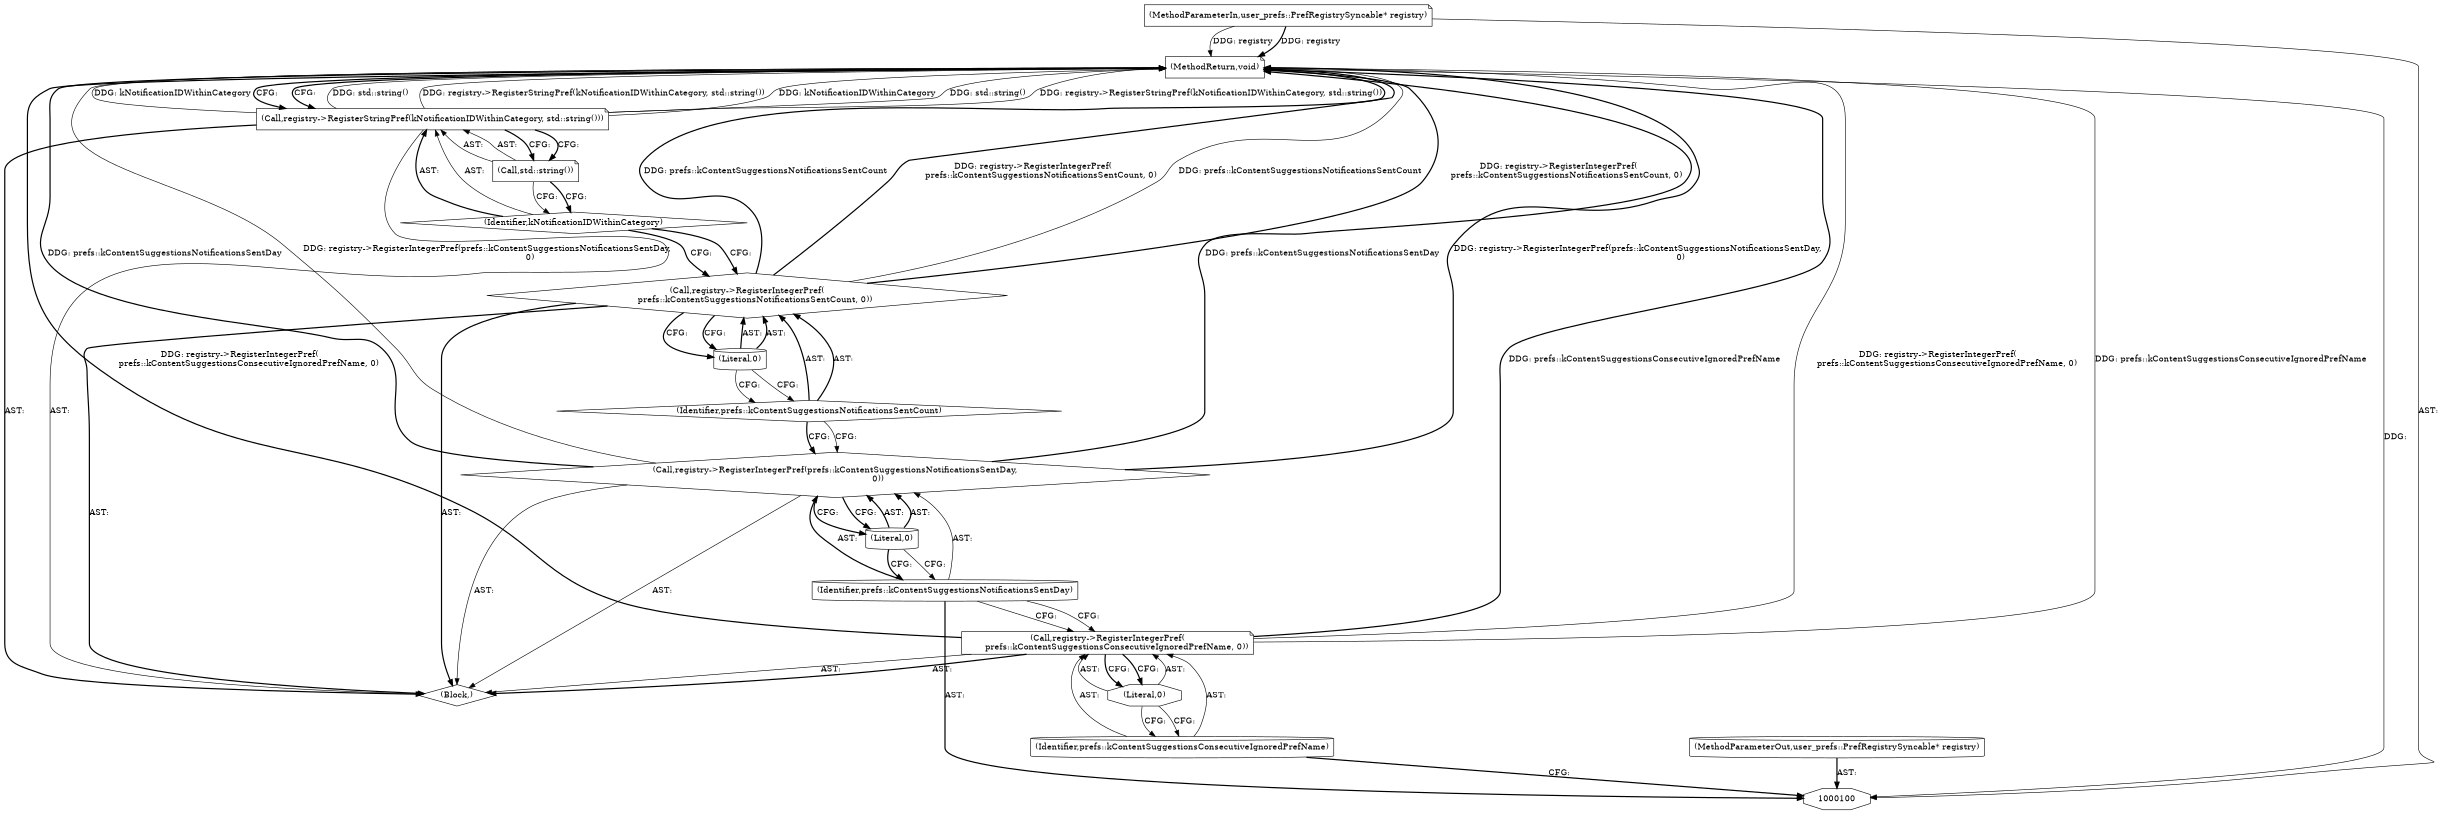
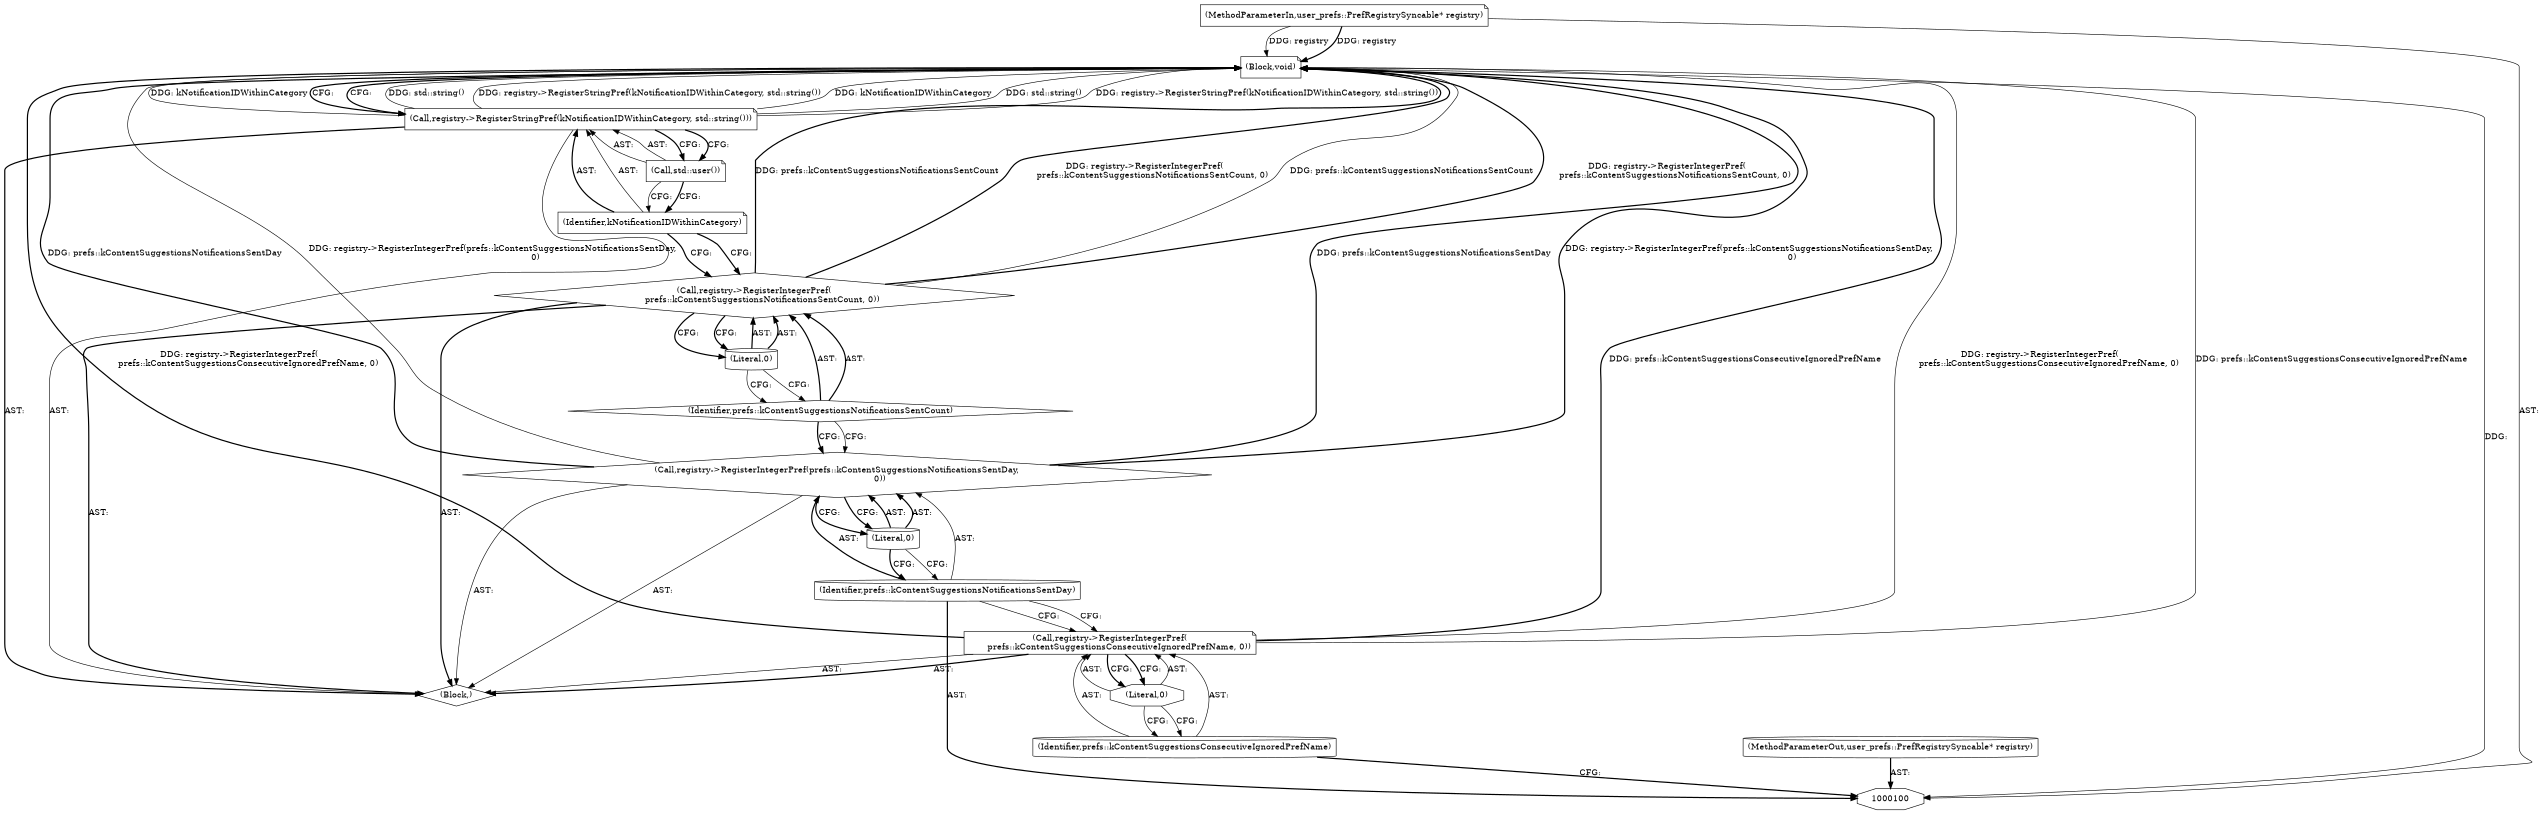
(1215, 67) -> (1271, 67)
(536, 171) -> (686, 171)
(574, 223) -> (652, 223)
